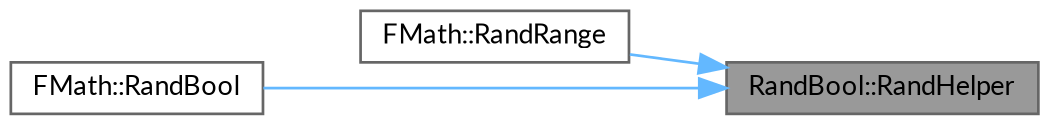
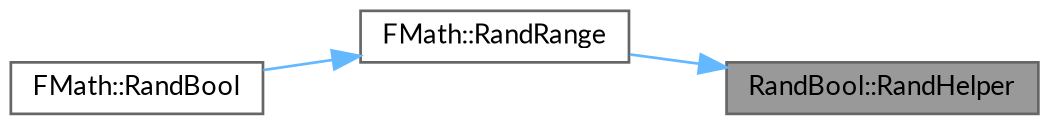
(481, 88) -> (298, 65)
